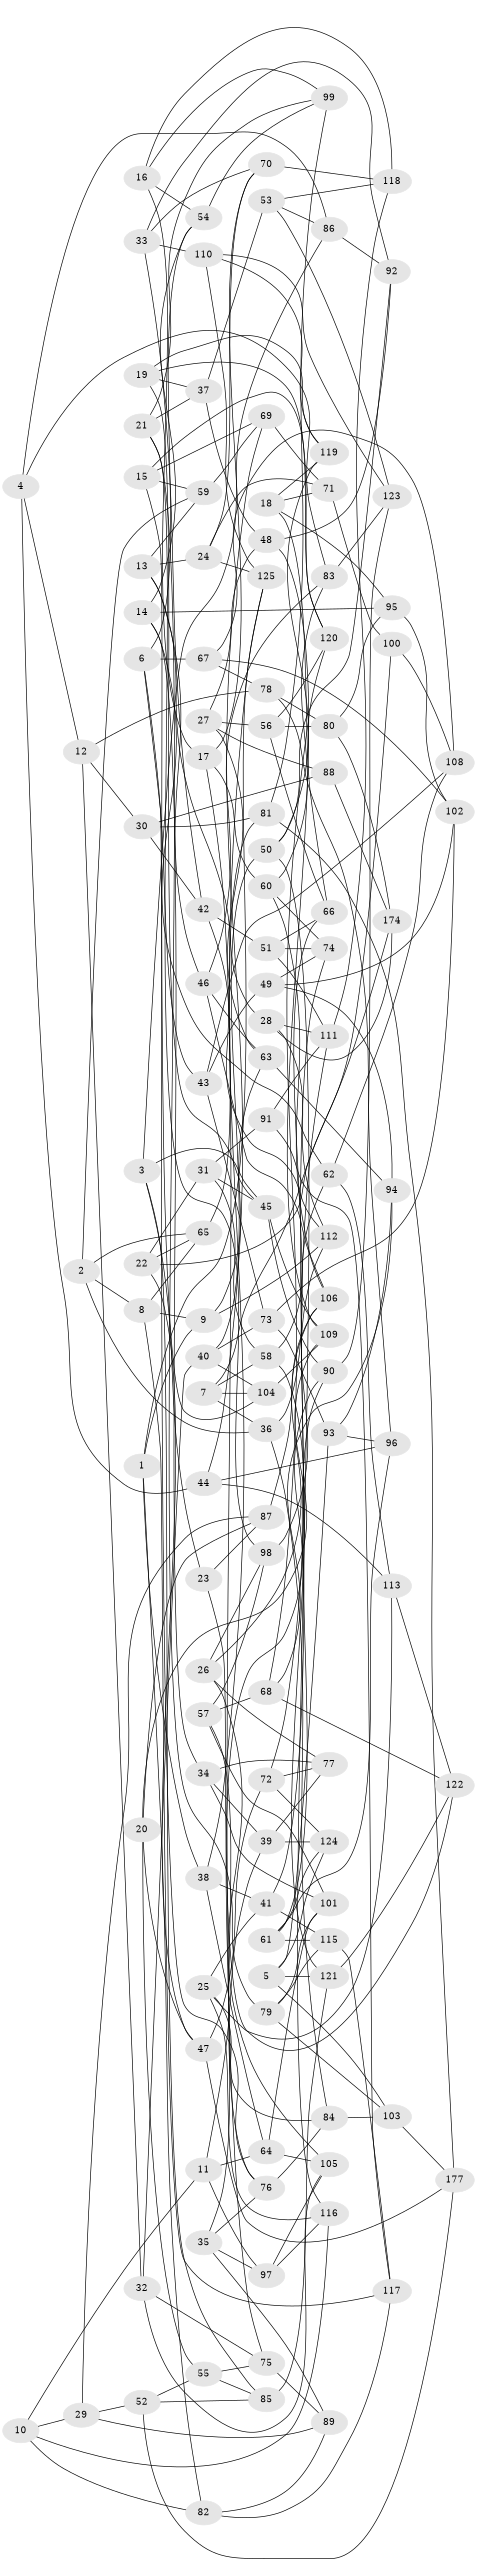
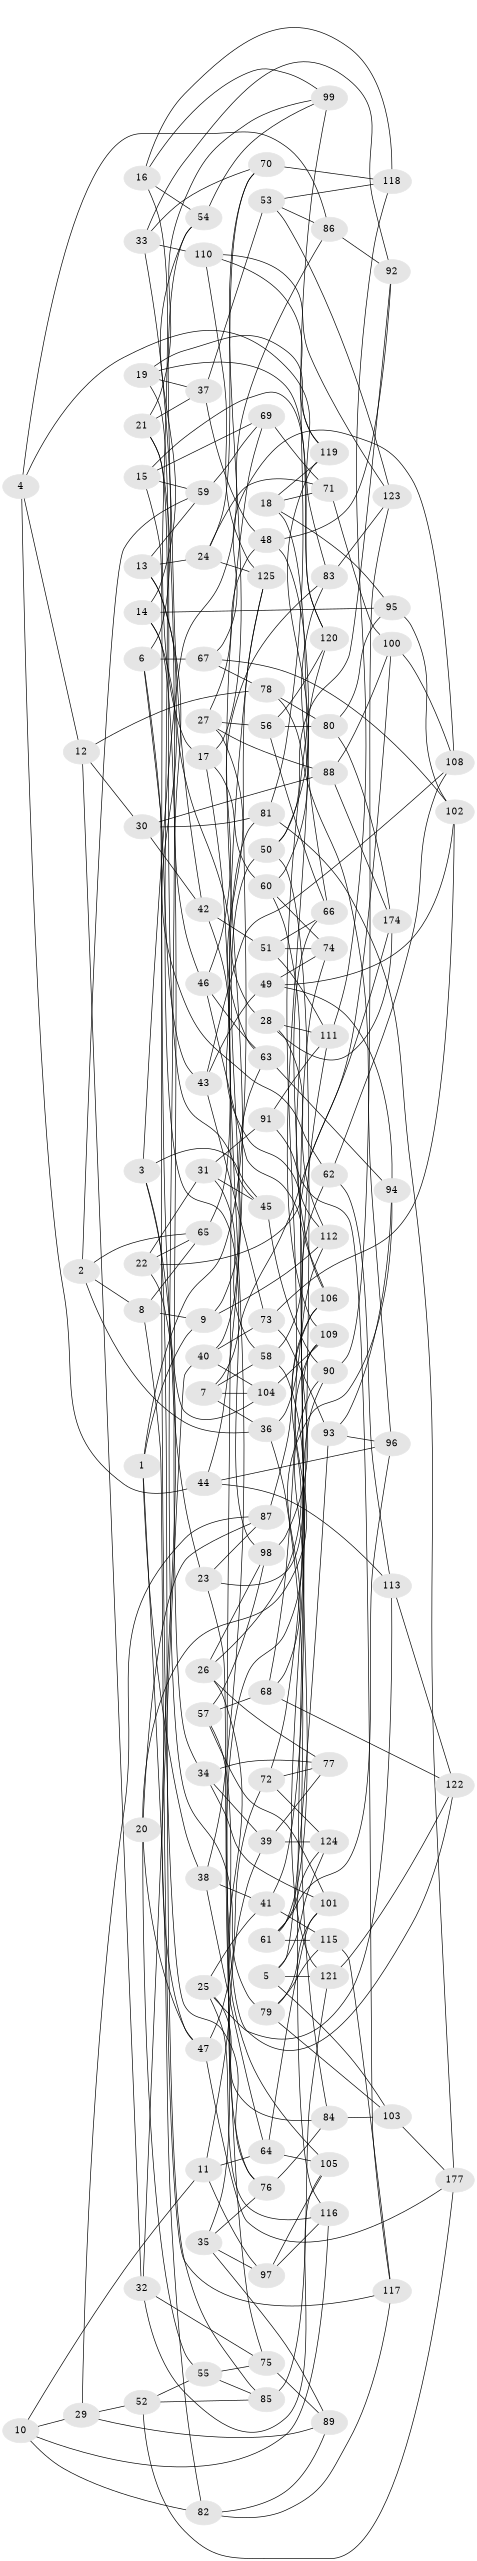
none -> (360, 721)
(290, 1278) -> (303, 1493)
